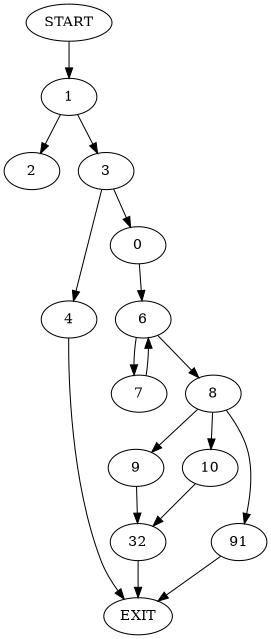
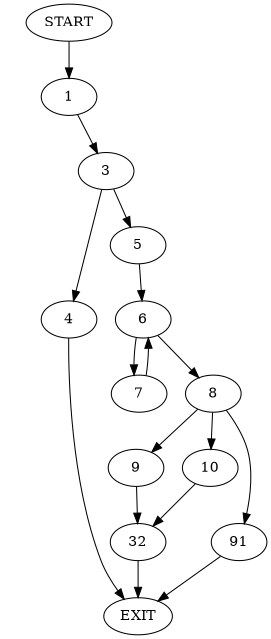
(32, 171) -> none
(138, 245) -> (138, 245)
